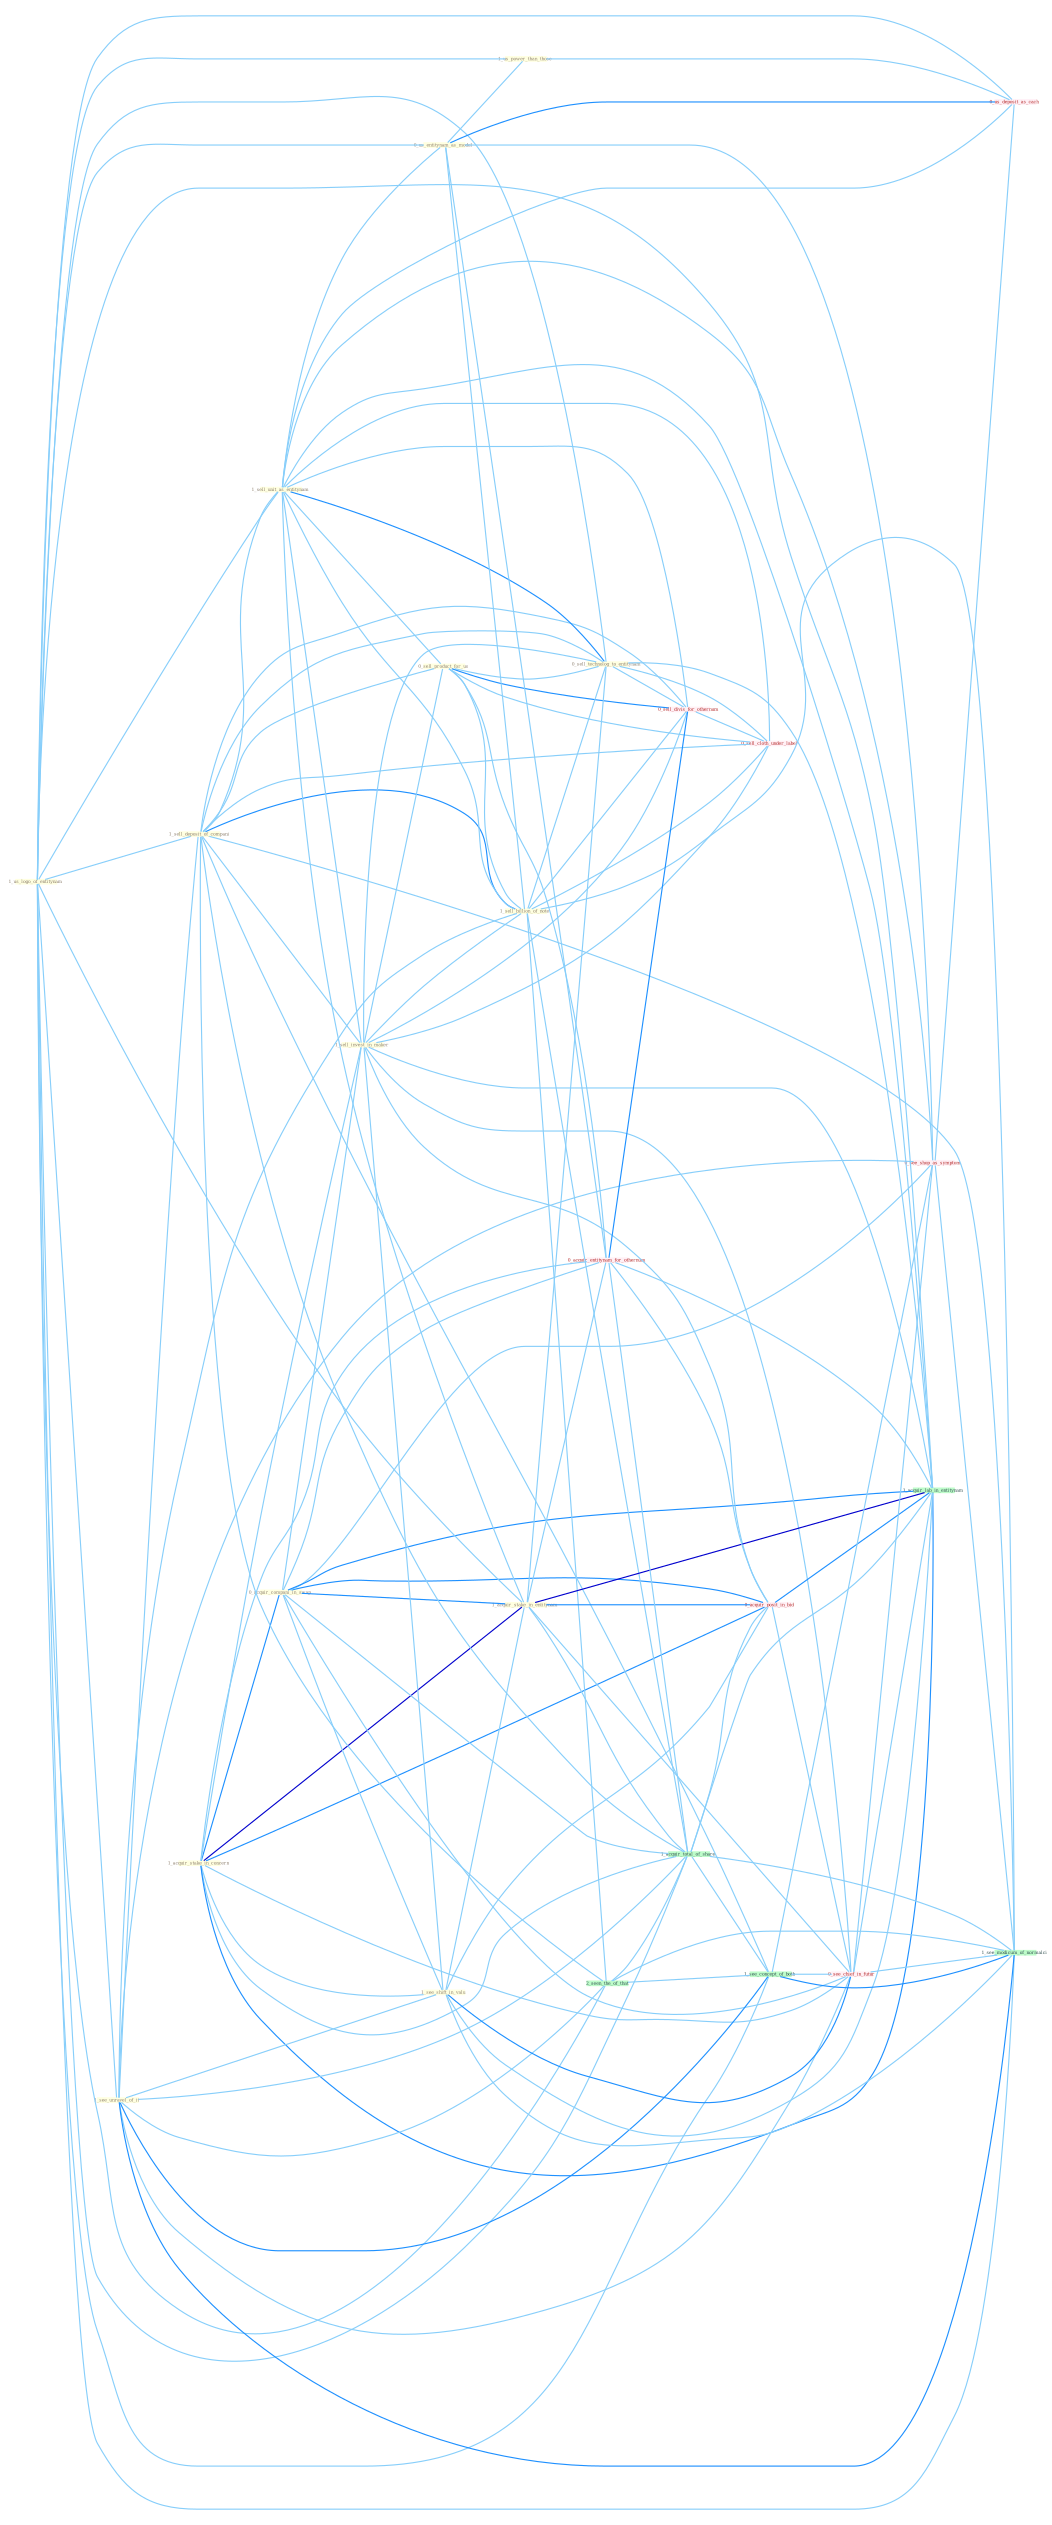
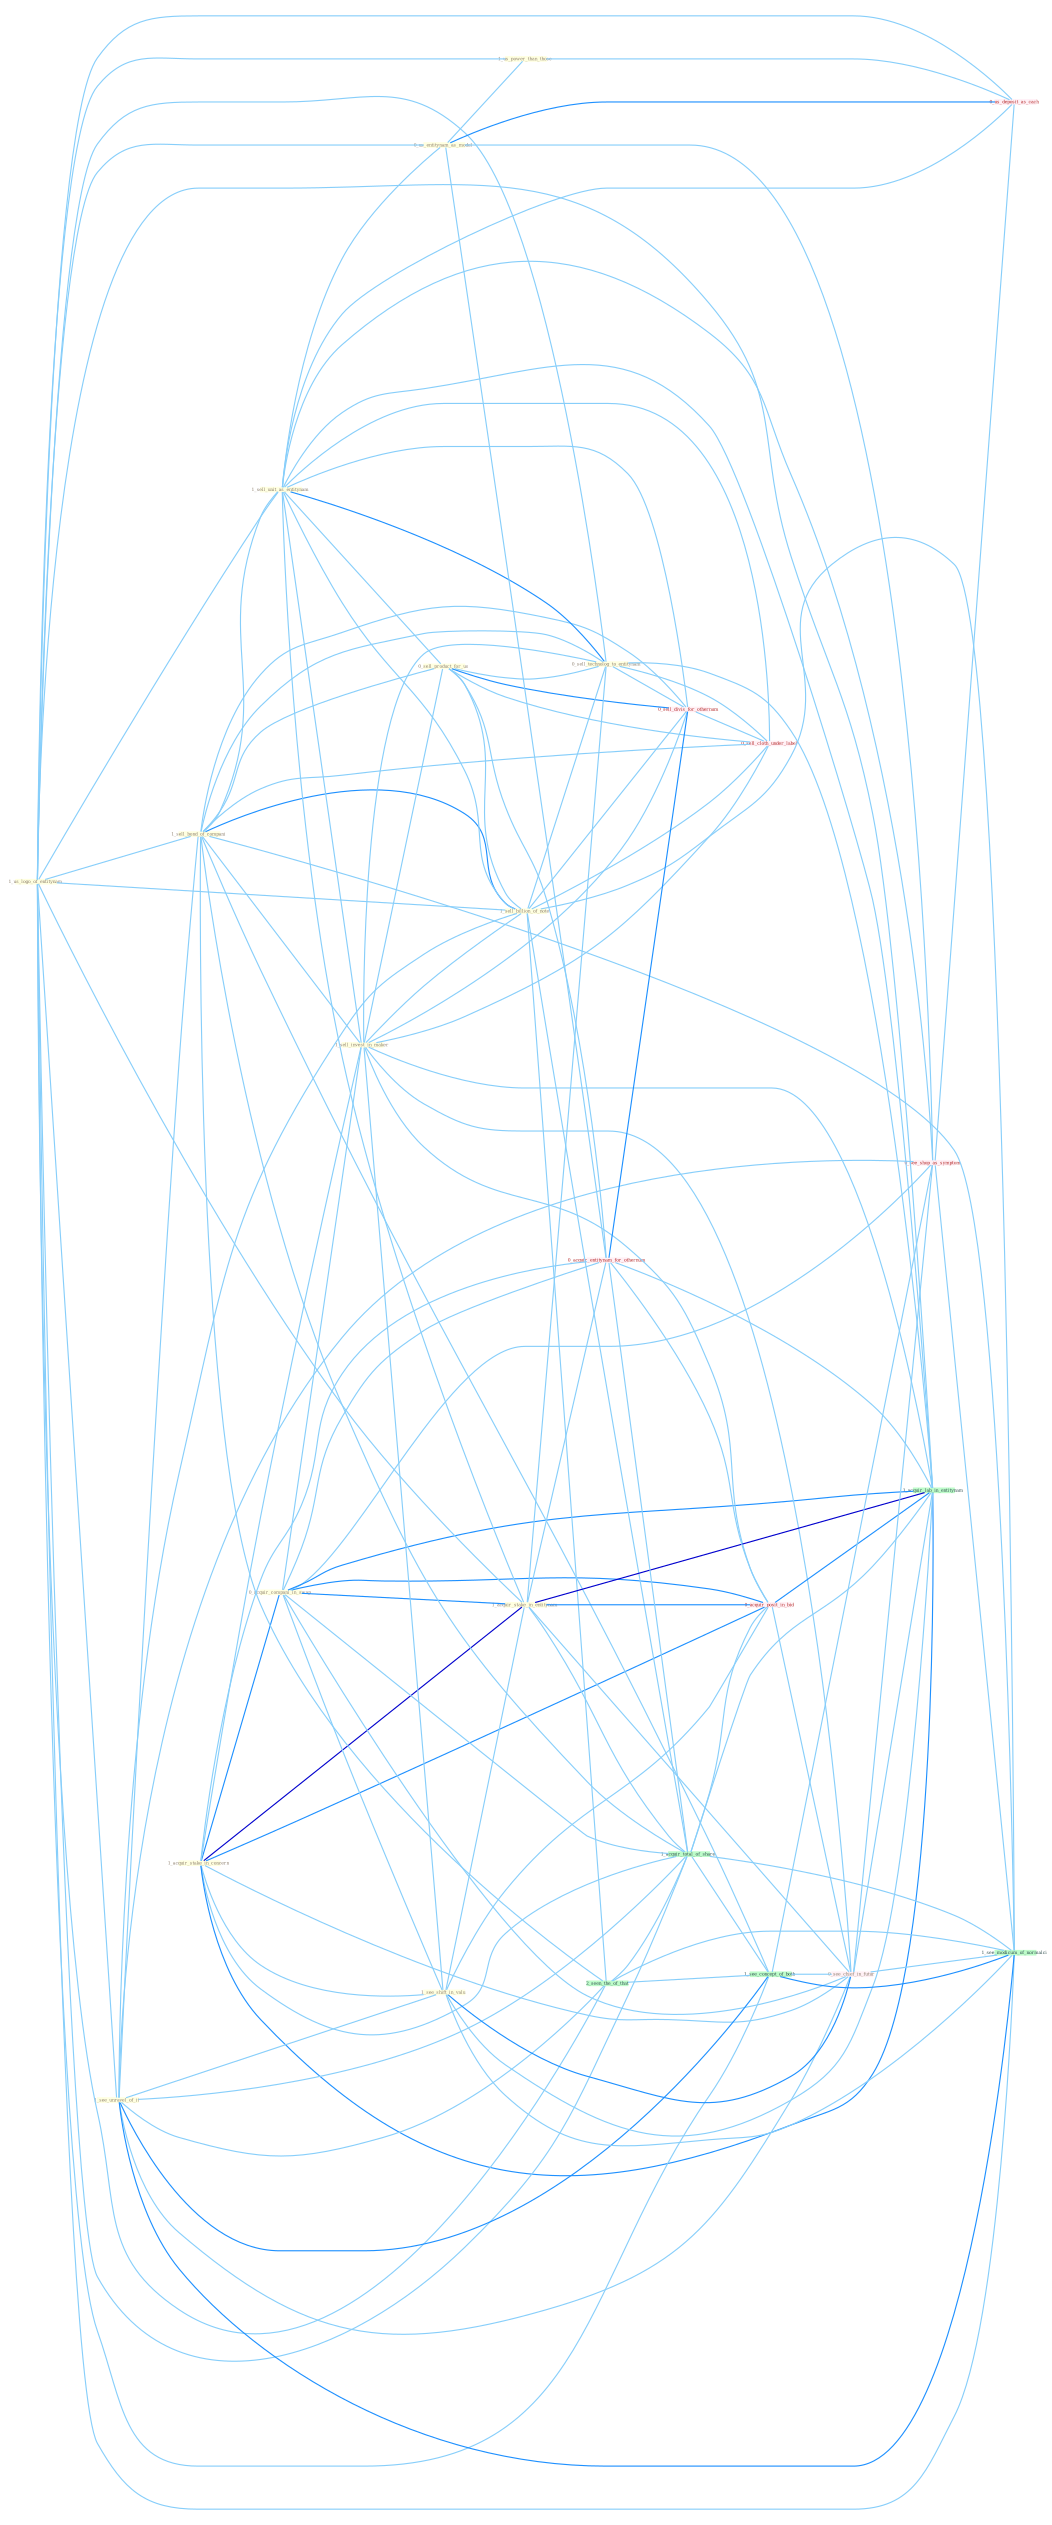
(485, 528) -> (281, 896)
(199, 834) -> (199, 834)
(852, 1974) -> (852, 1974)
